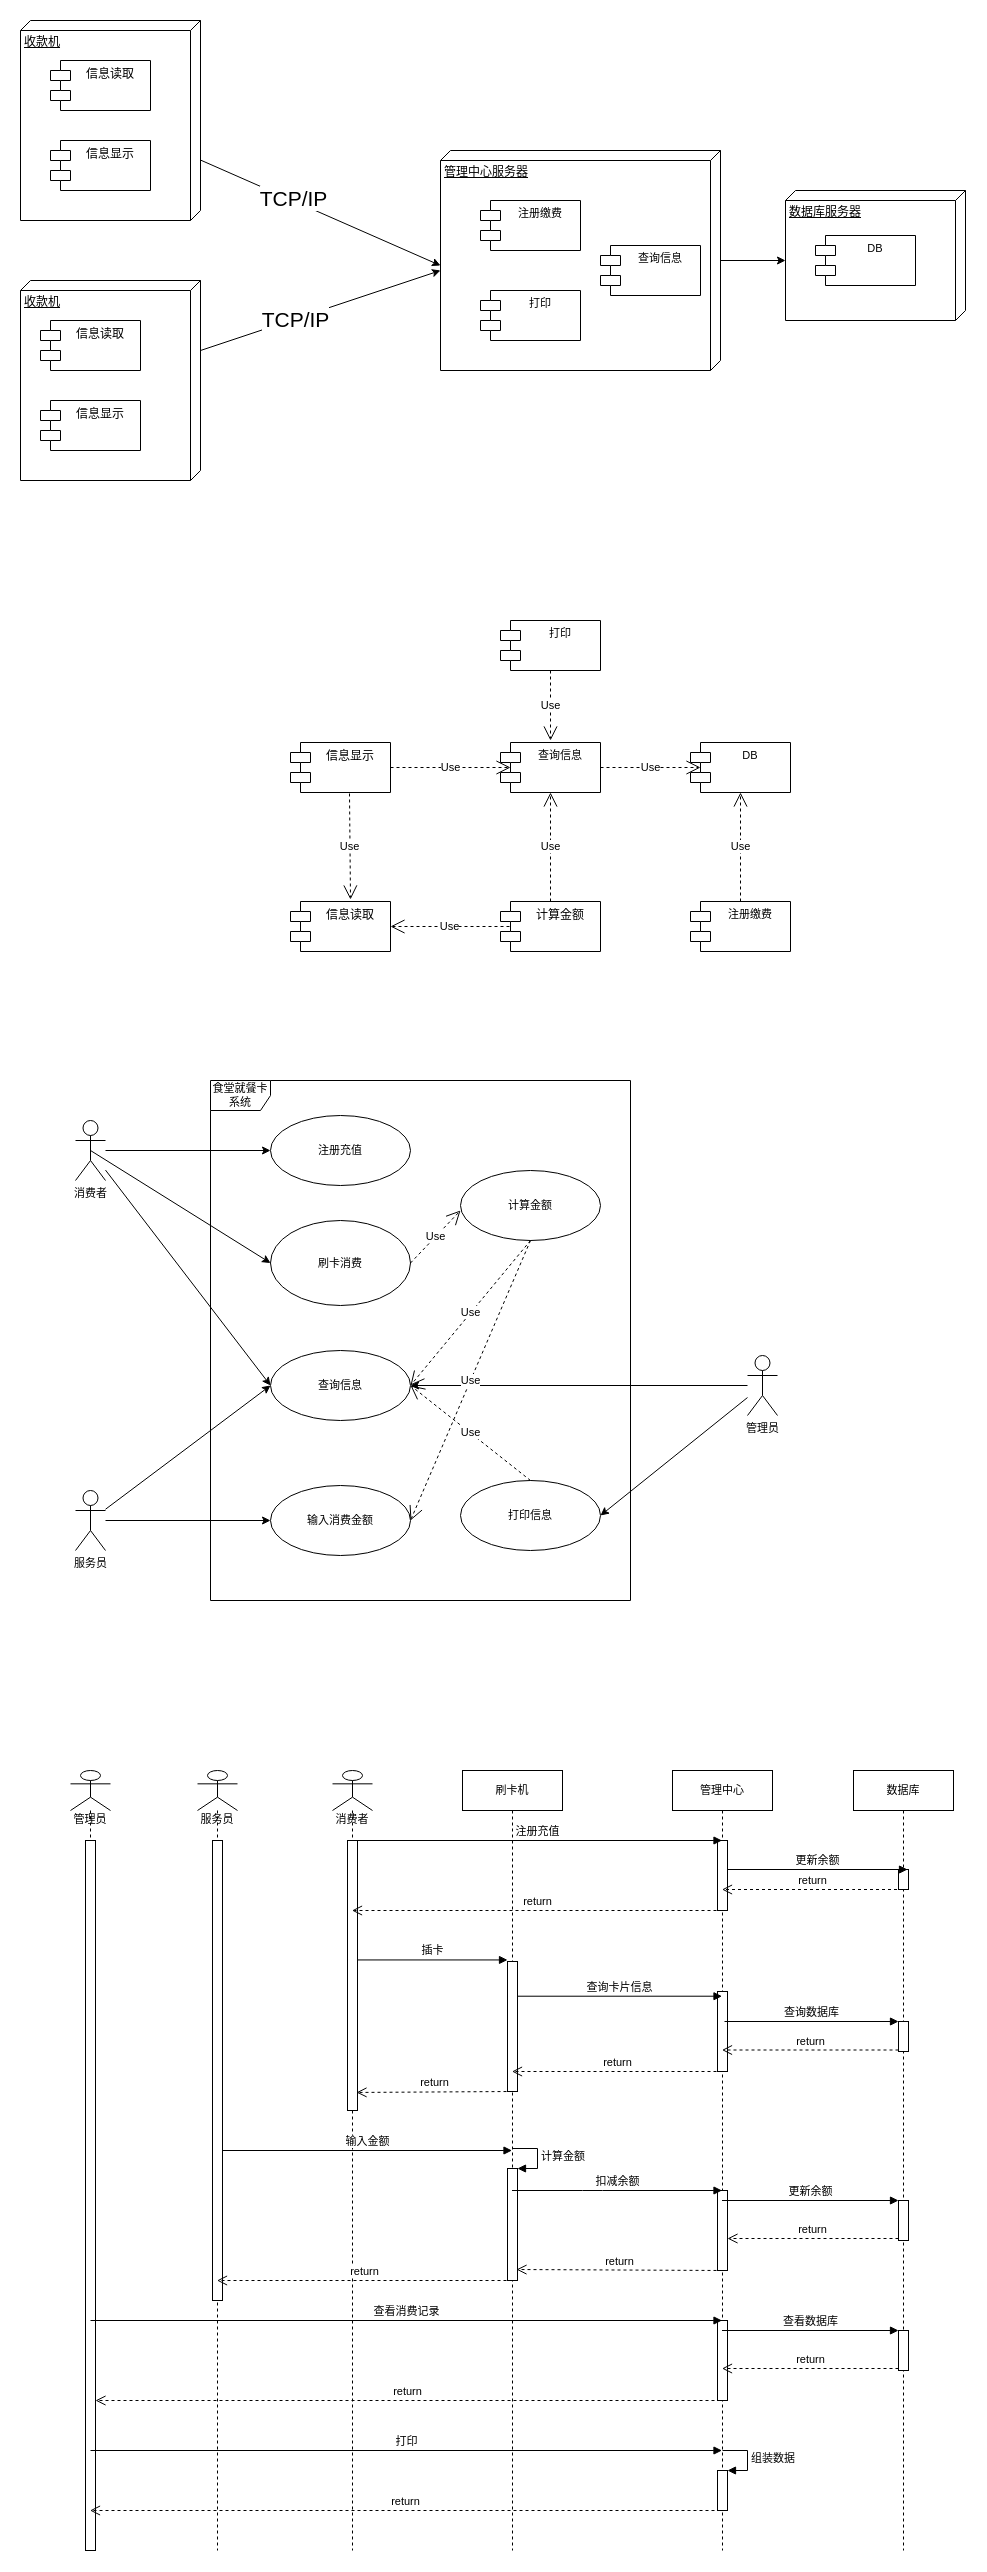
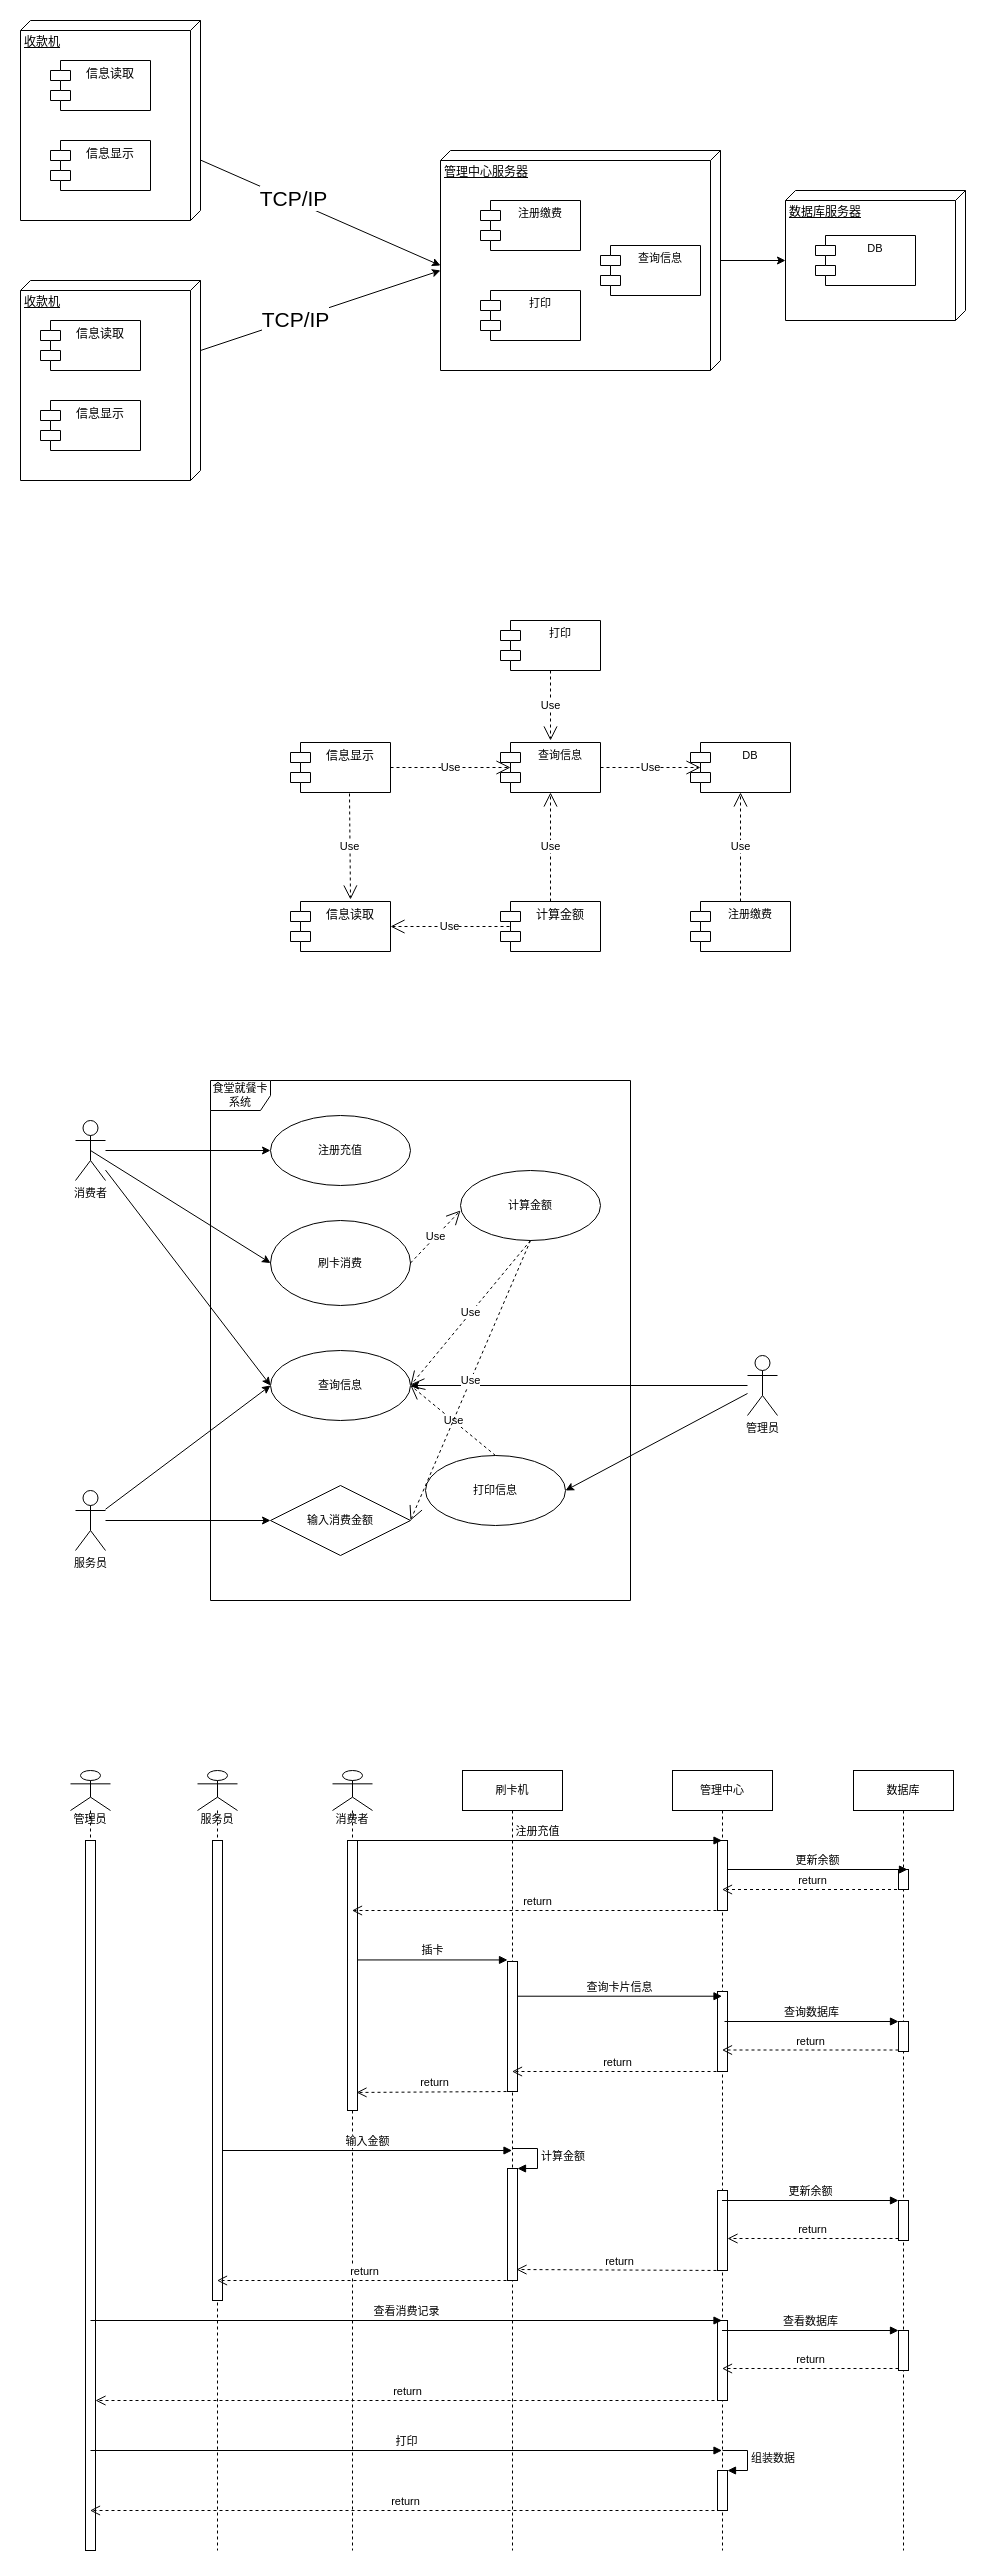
(531, 1516) -> (496, 1491)
(341, 1521) -> (341, 1521)
(614, 2191) -> none
